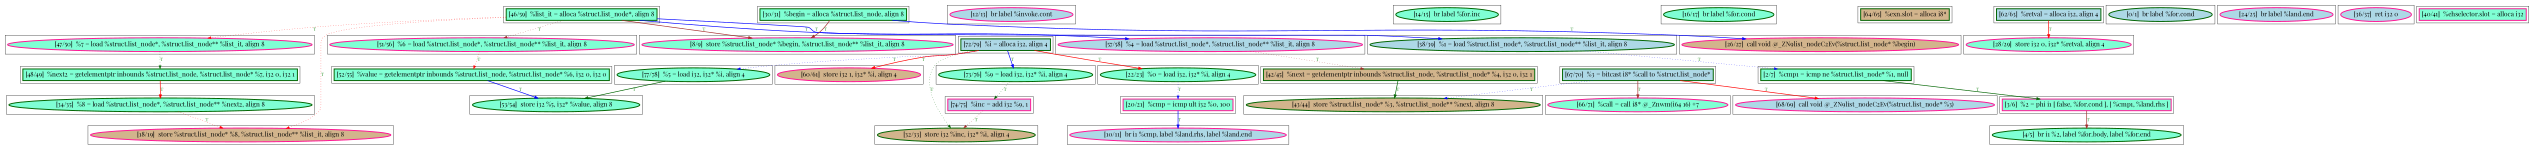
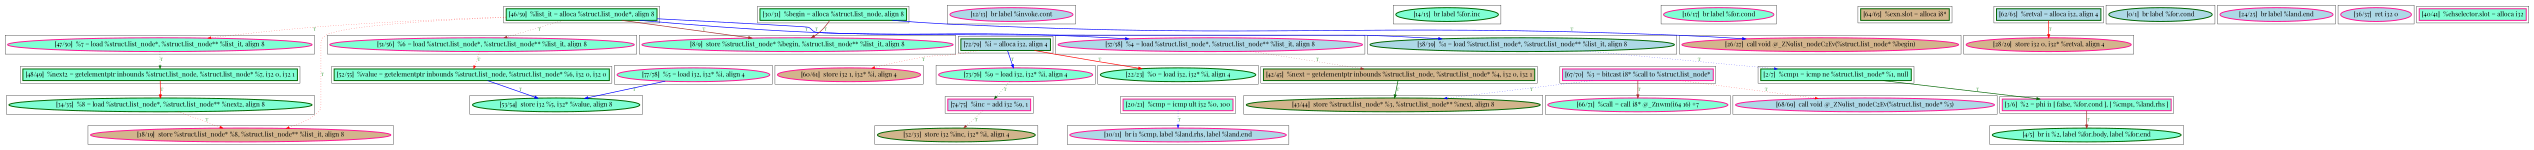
(1719, 15) -> (1719, 15)
(2049, 45) -> (2049, 45)
(860, 59) -> none
(913, 59) -> (926, 57)
(693, 75) -> (693, 75)
(1016, 75) -> (1016, 75)
(1638, 75) -> (1638, 75)
(930, 77) -> none
(627, 89) -> (627, 89)
(1178, 89) -> none
(1748, 89) -> (1748, 89)
(1178, 118) -> (1178, 118)
